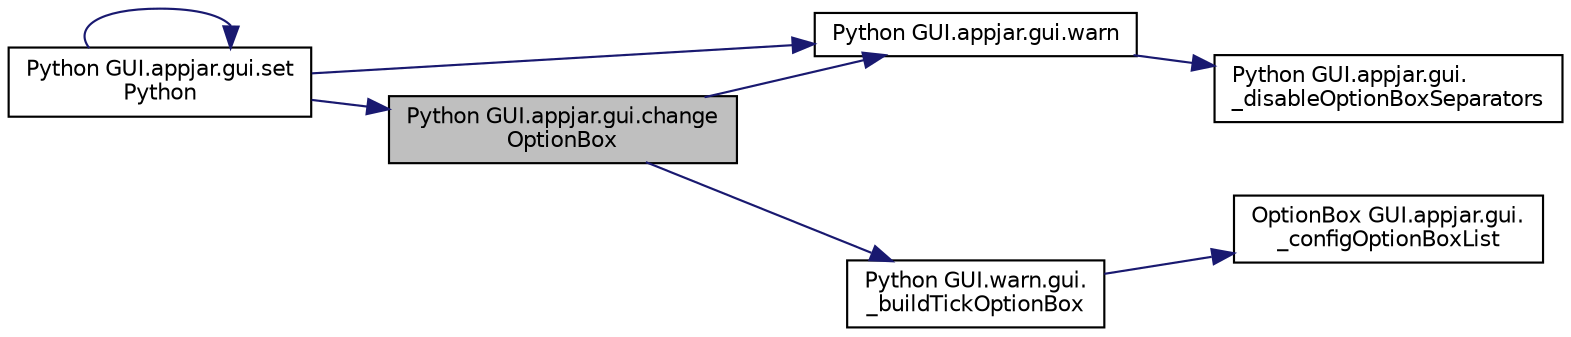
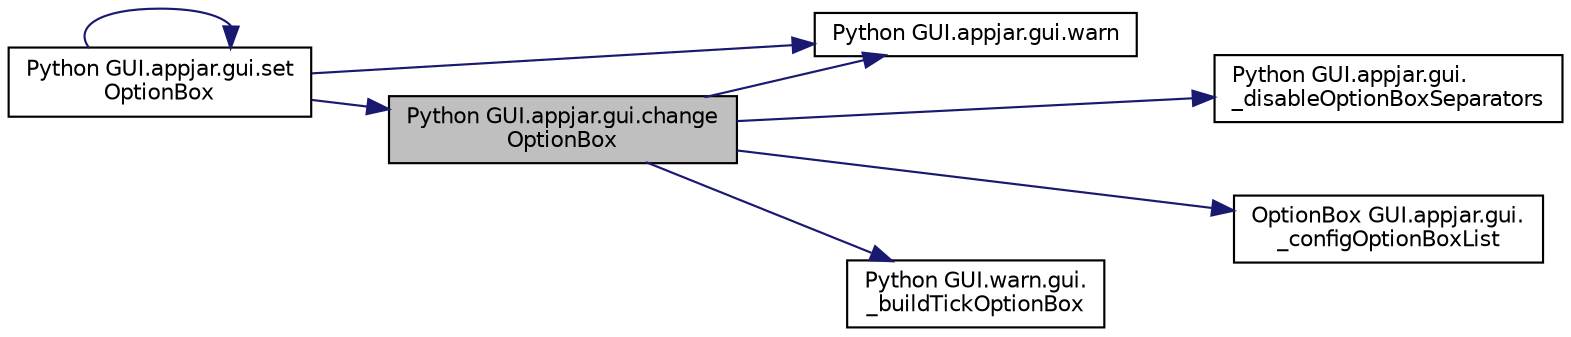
(1163, 59) -> (965, 110)
(160, 82) -> (160, 82)
(1158, 265) -> (975, 179)
